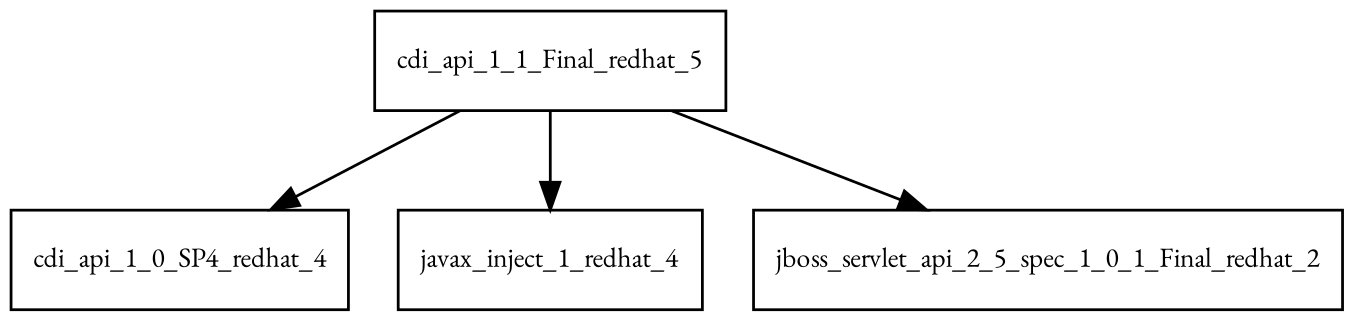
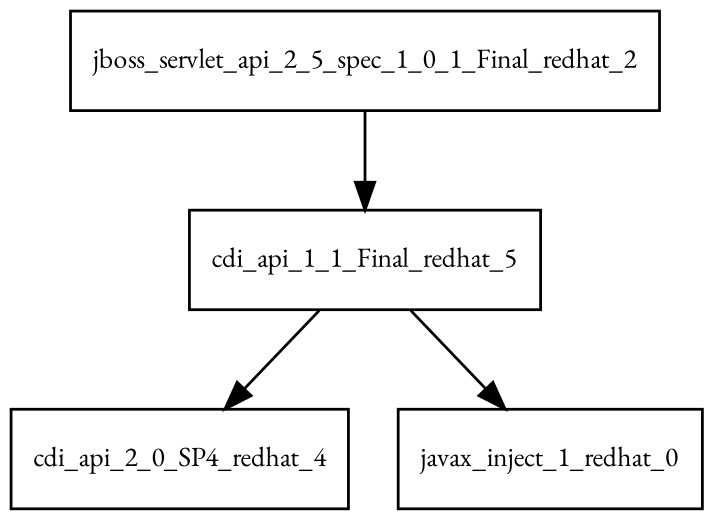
(786, 155) -> (365, 147)
(180, 260) -> (180, 459)
(550, 260) -> (550, 459)
